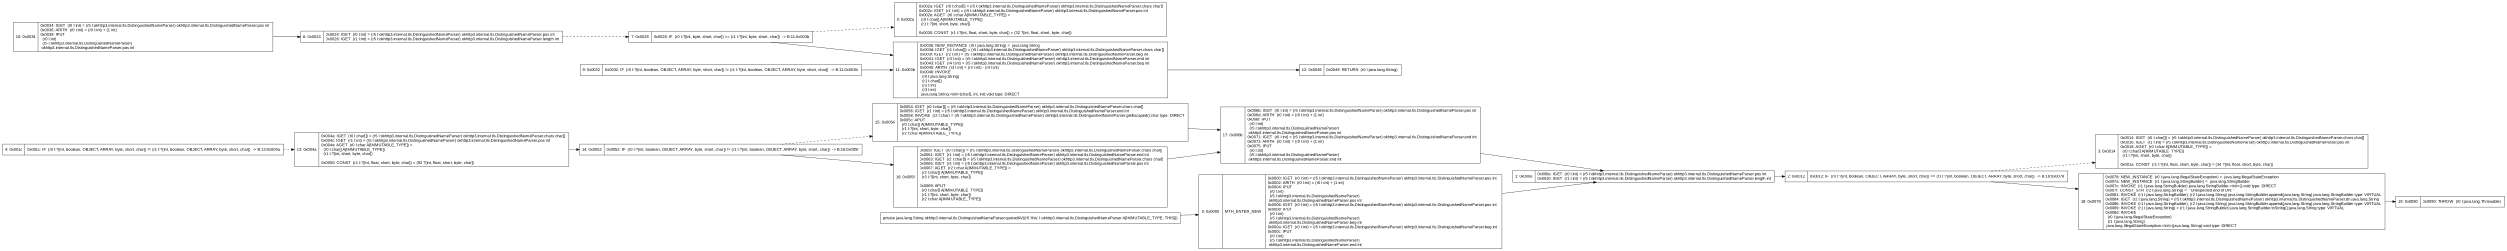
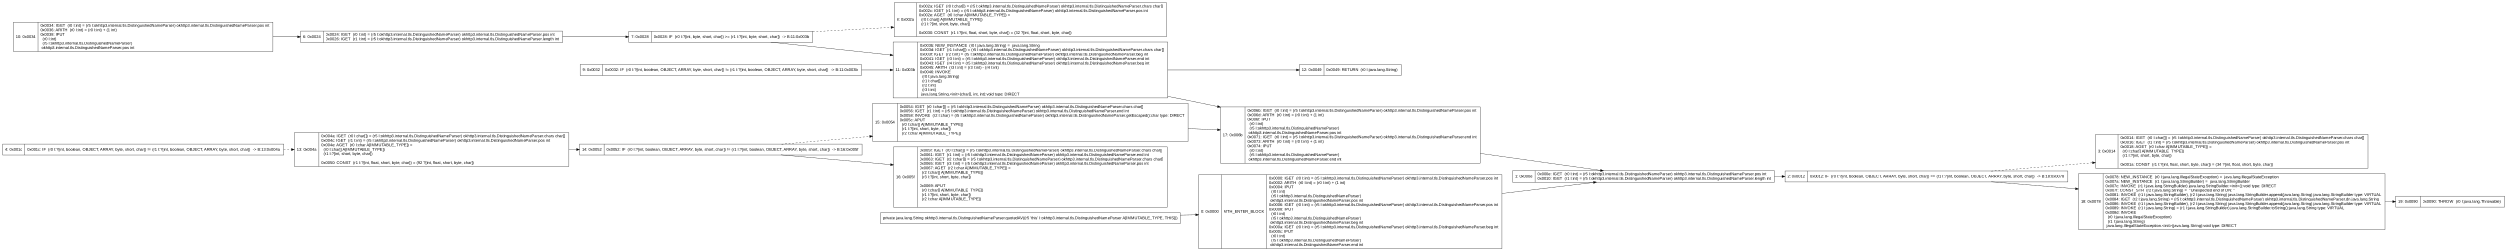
(594, 37) -> (594, 37)
(1261, 146) -> (1261, 146)
(1192, 156) -> (1193, 101)
(1243, 212) -> (1244, 212)
